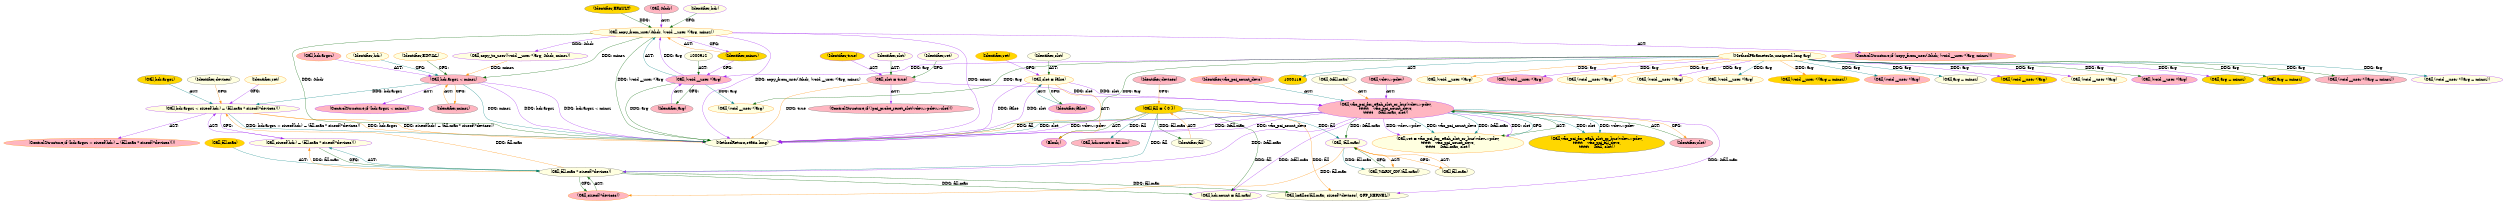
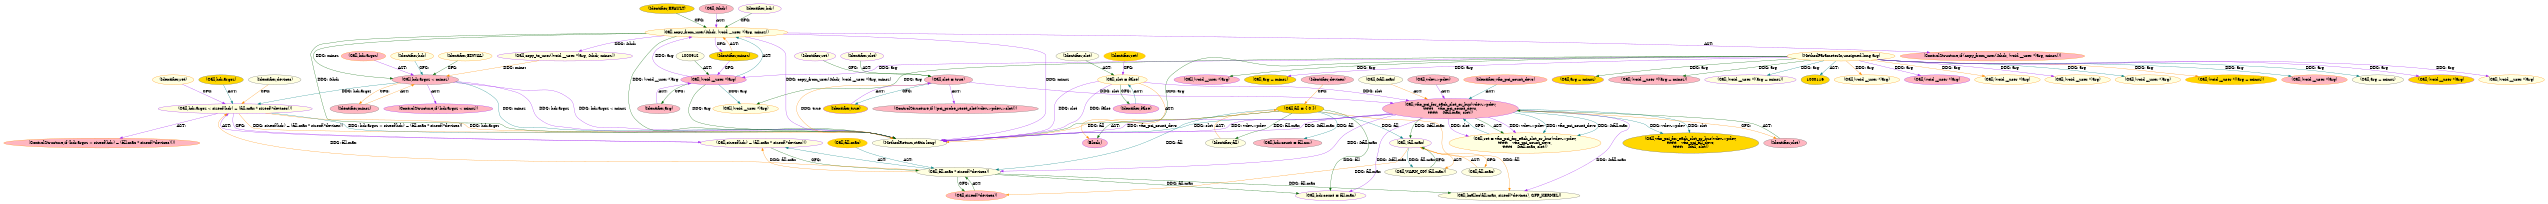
(645, 21) -> (700, 21)
none -> (894, 92)
